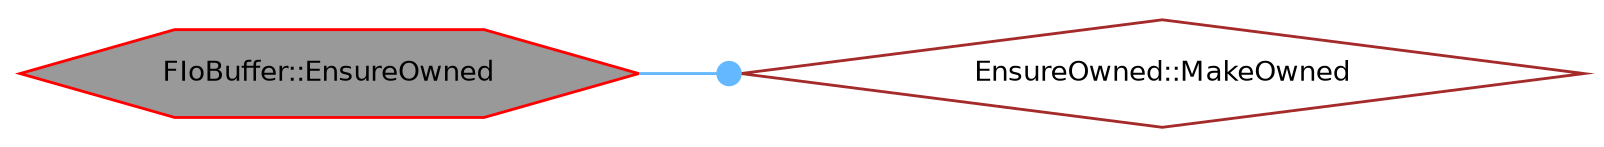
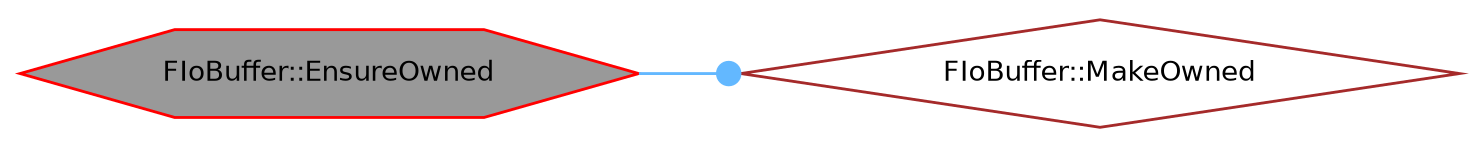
(1162, 74) -> (1100, 74)
